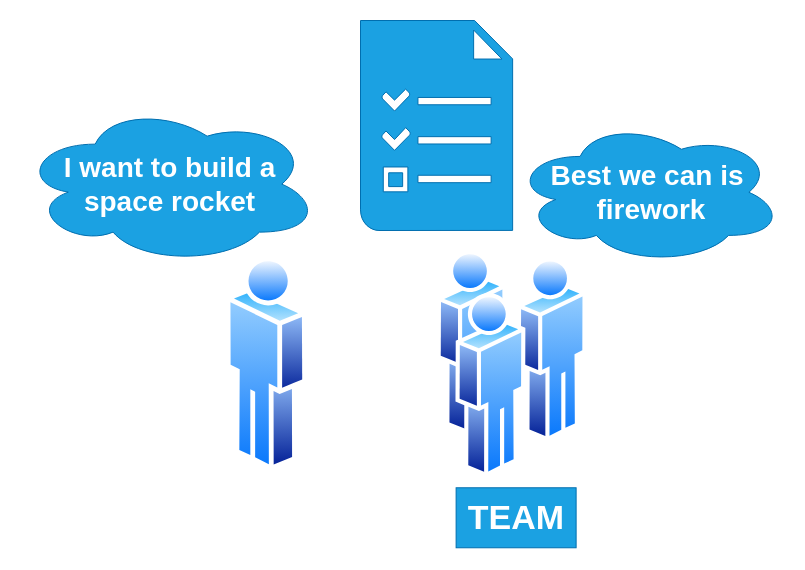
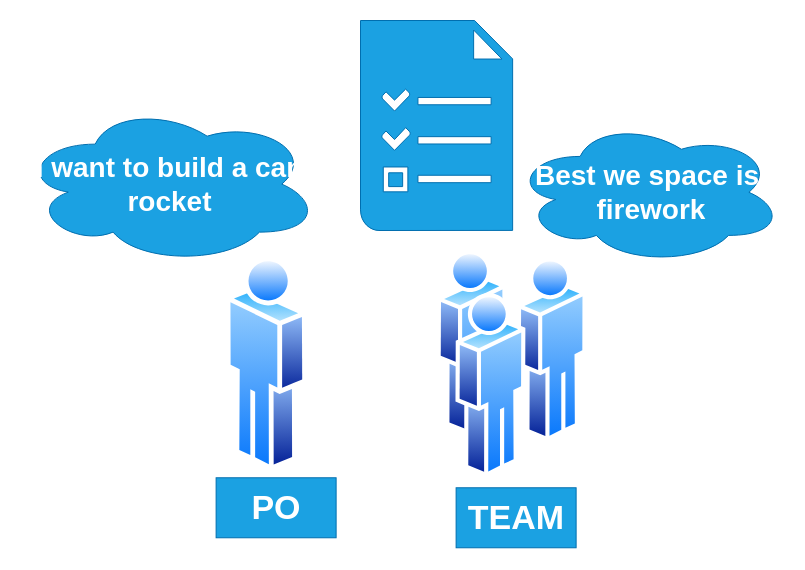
(170, 185) -> (170, 185)
(648, 193) -> (648, 193)
none -> (276, 508)
